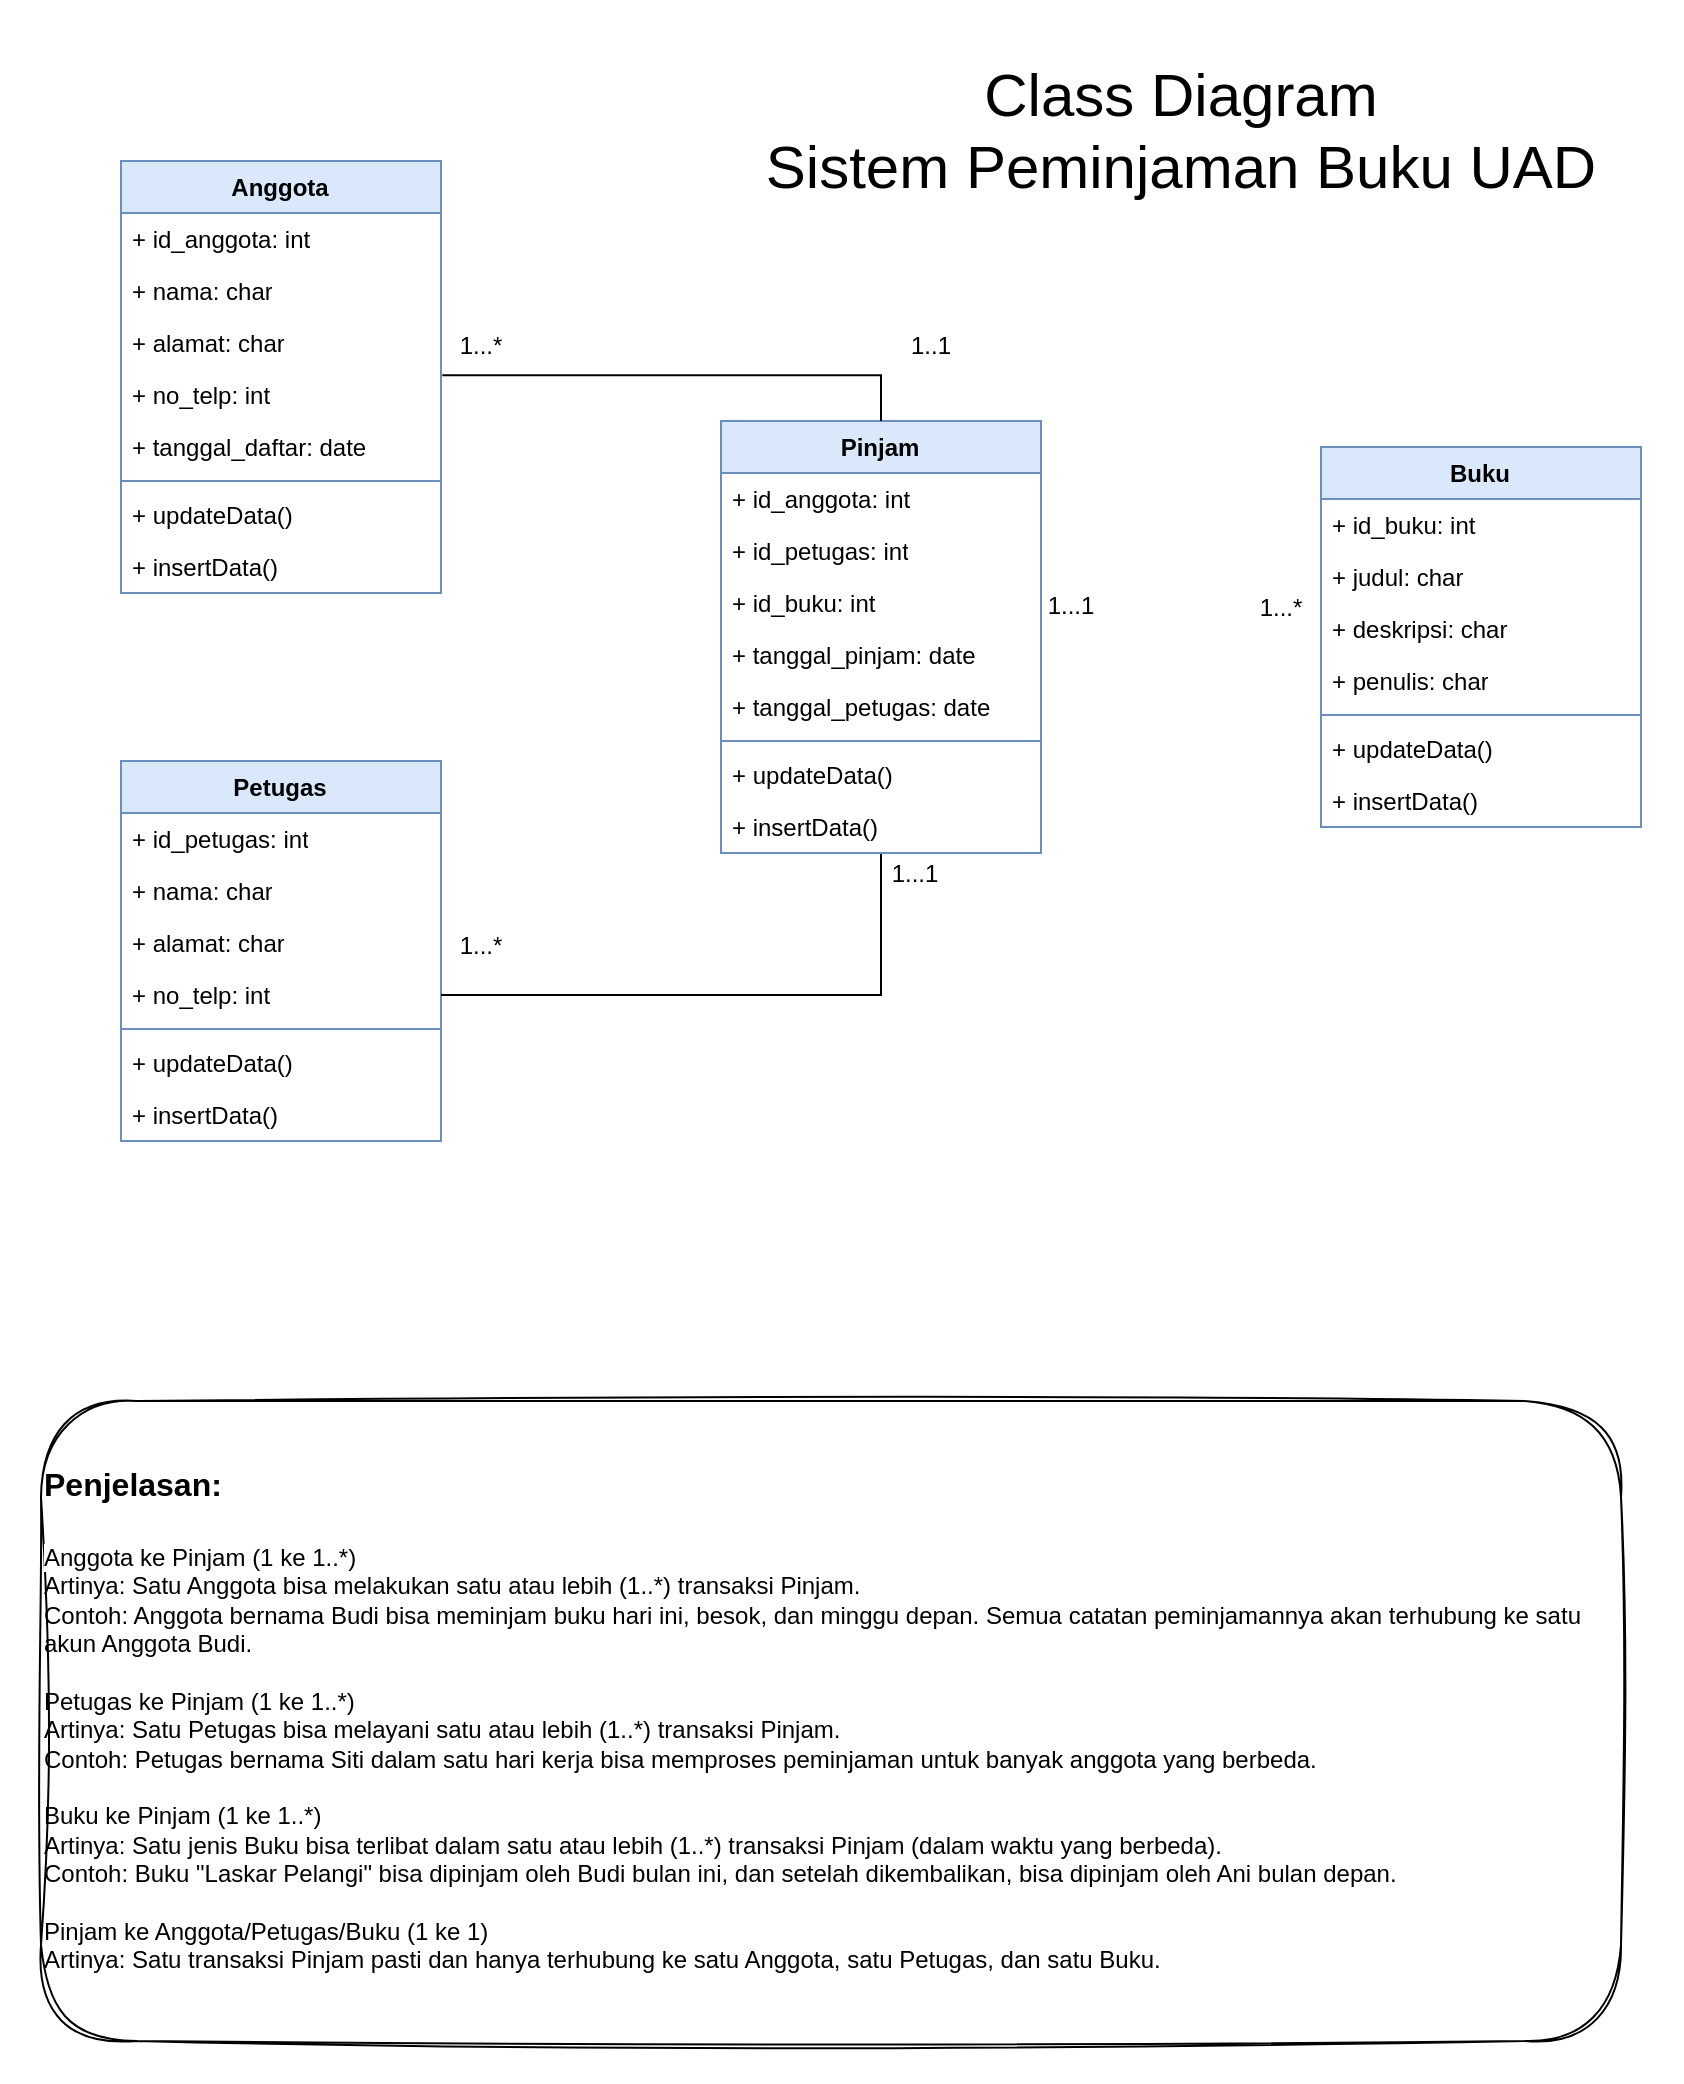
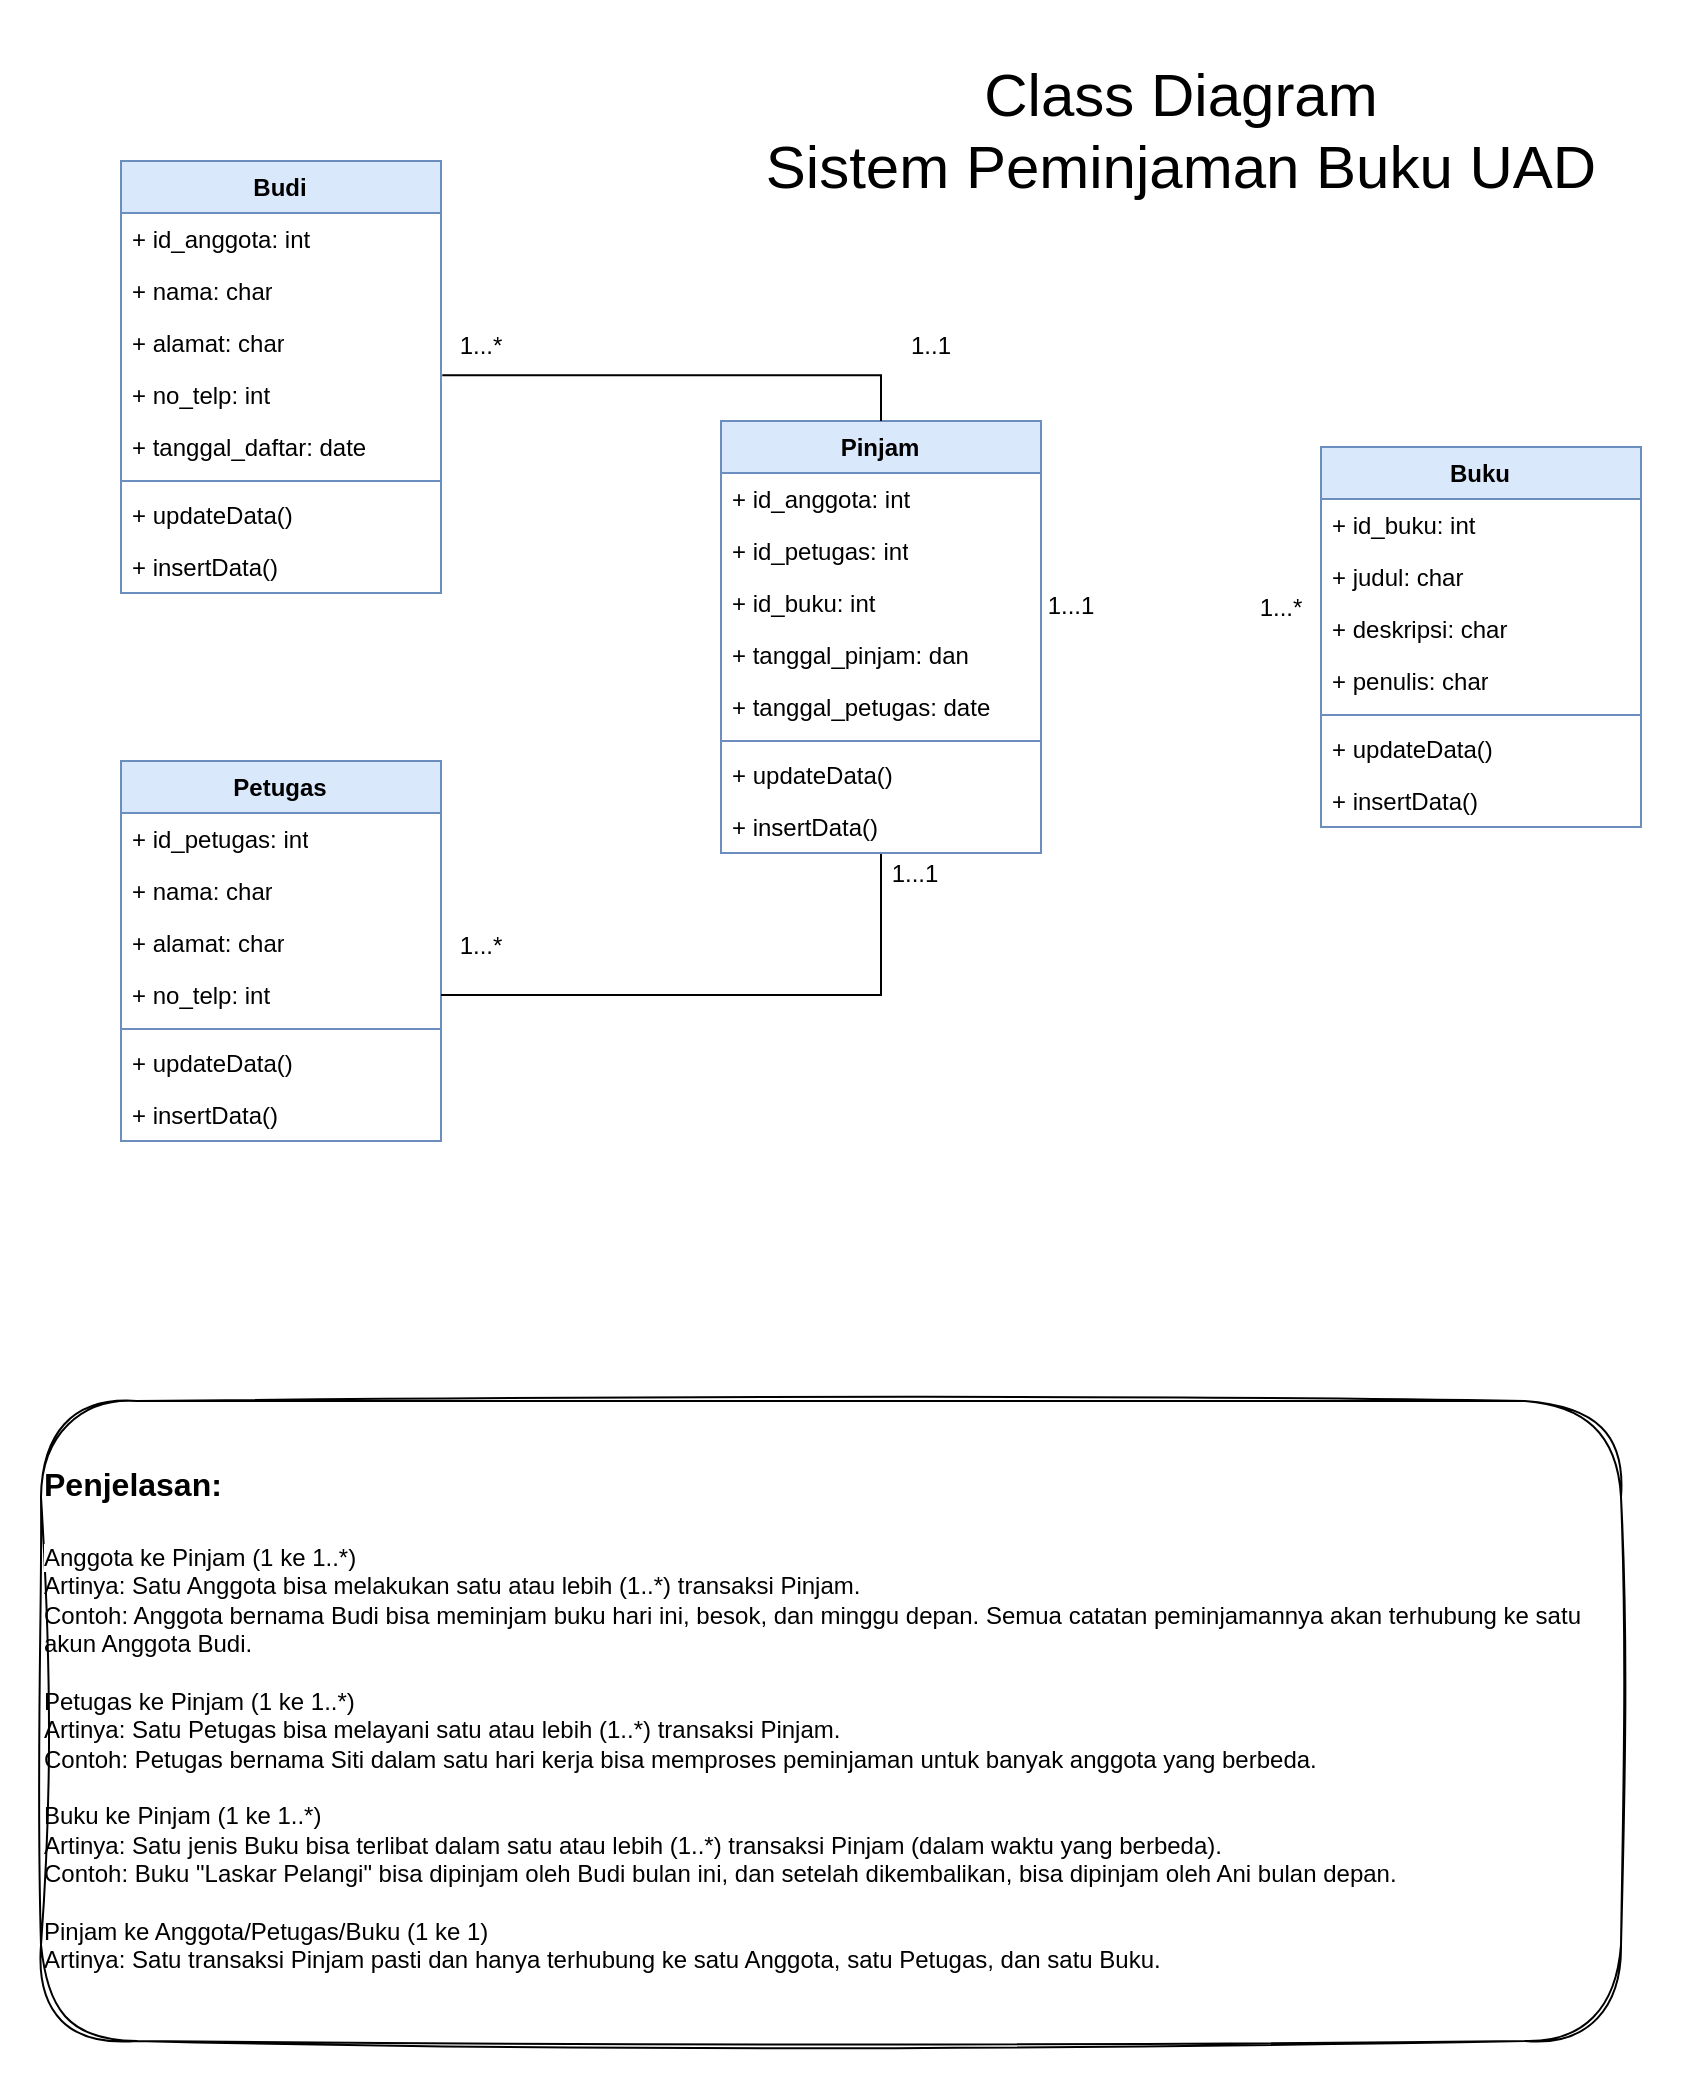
(281, 189) -> (281, 189)
(865, 657) -> (859, 657)
